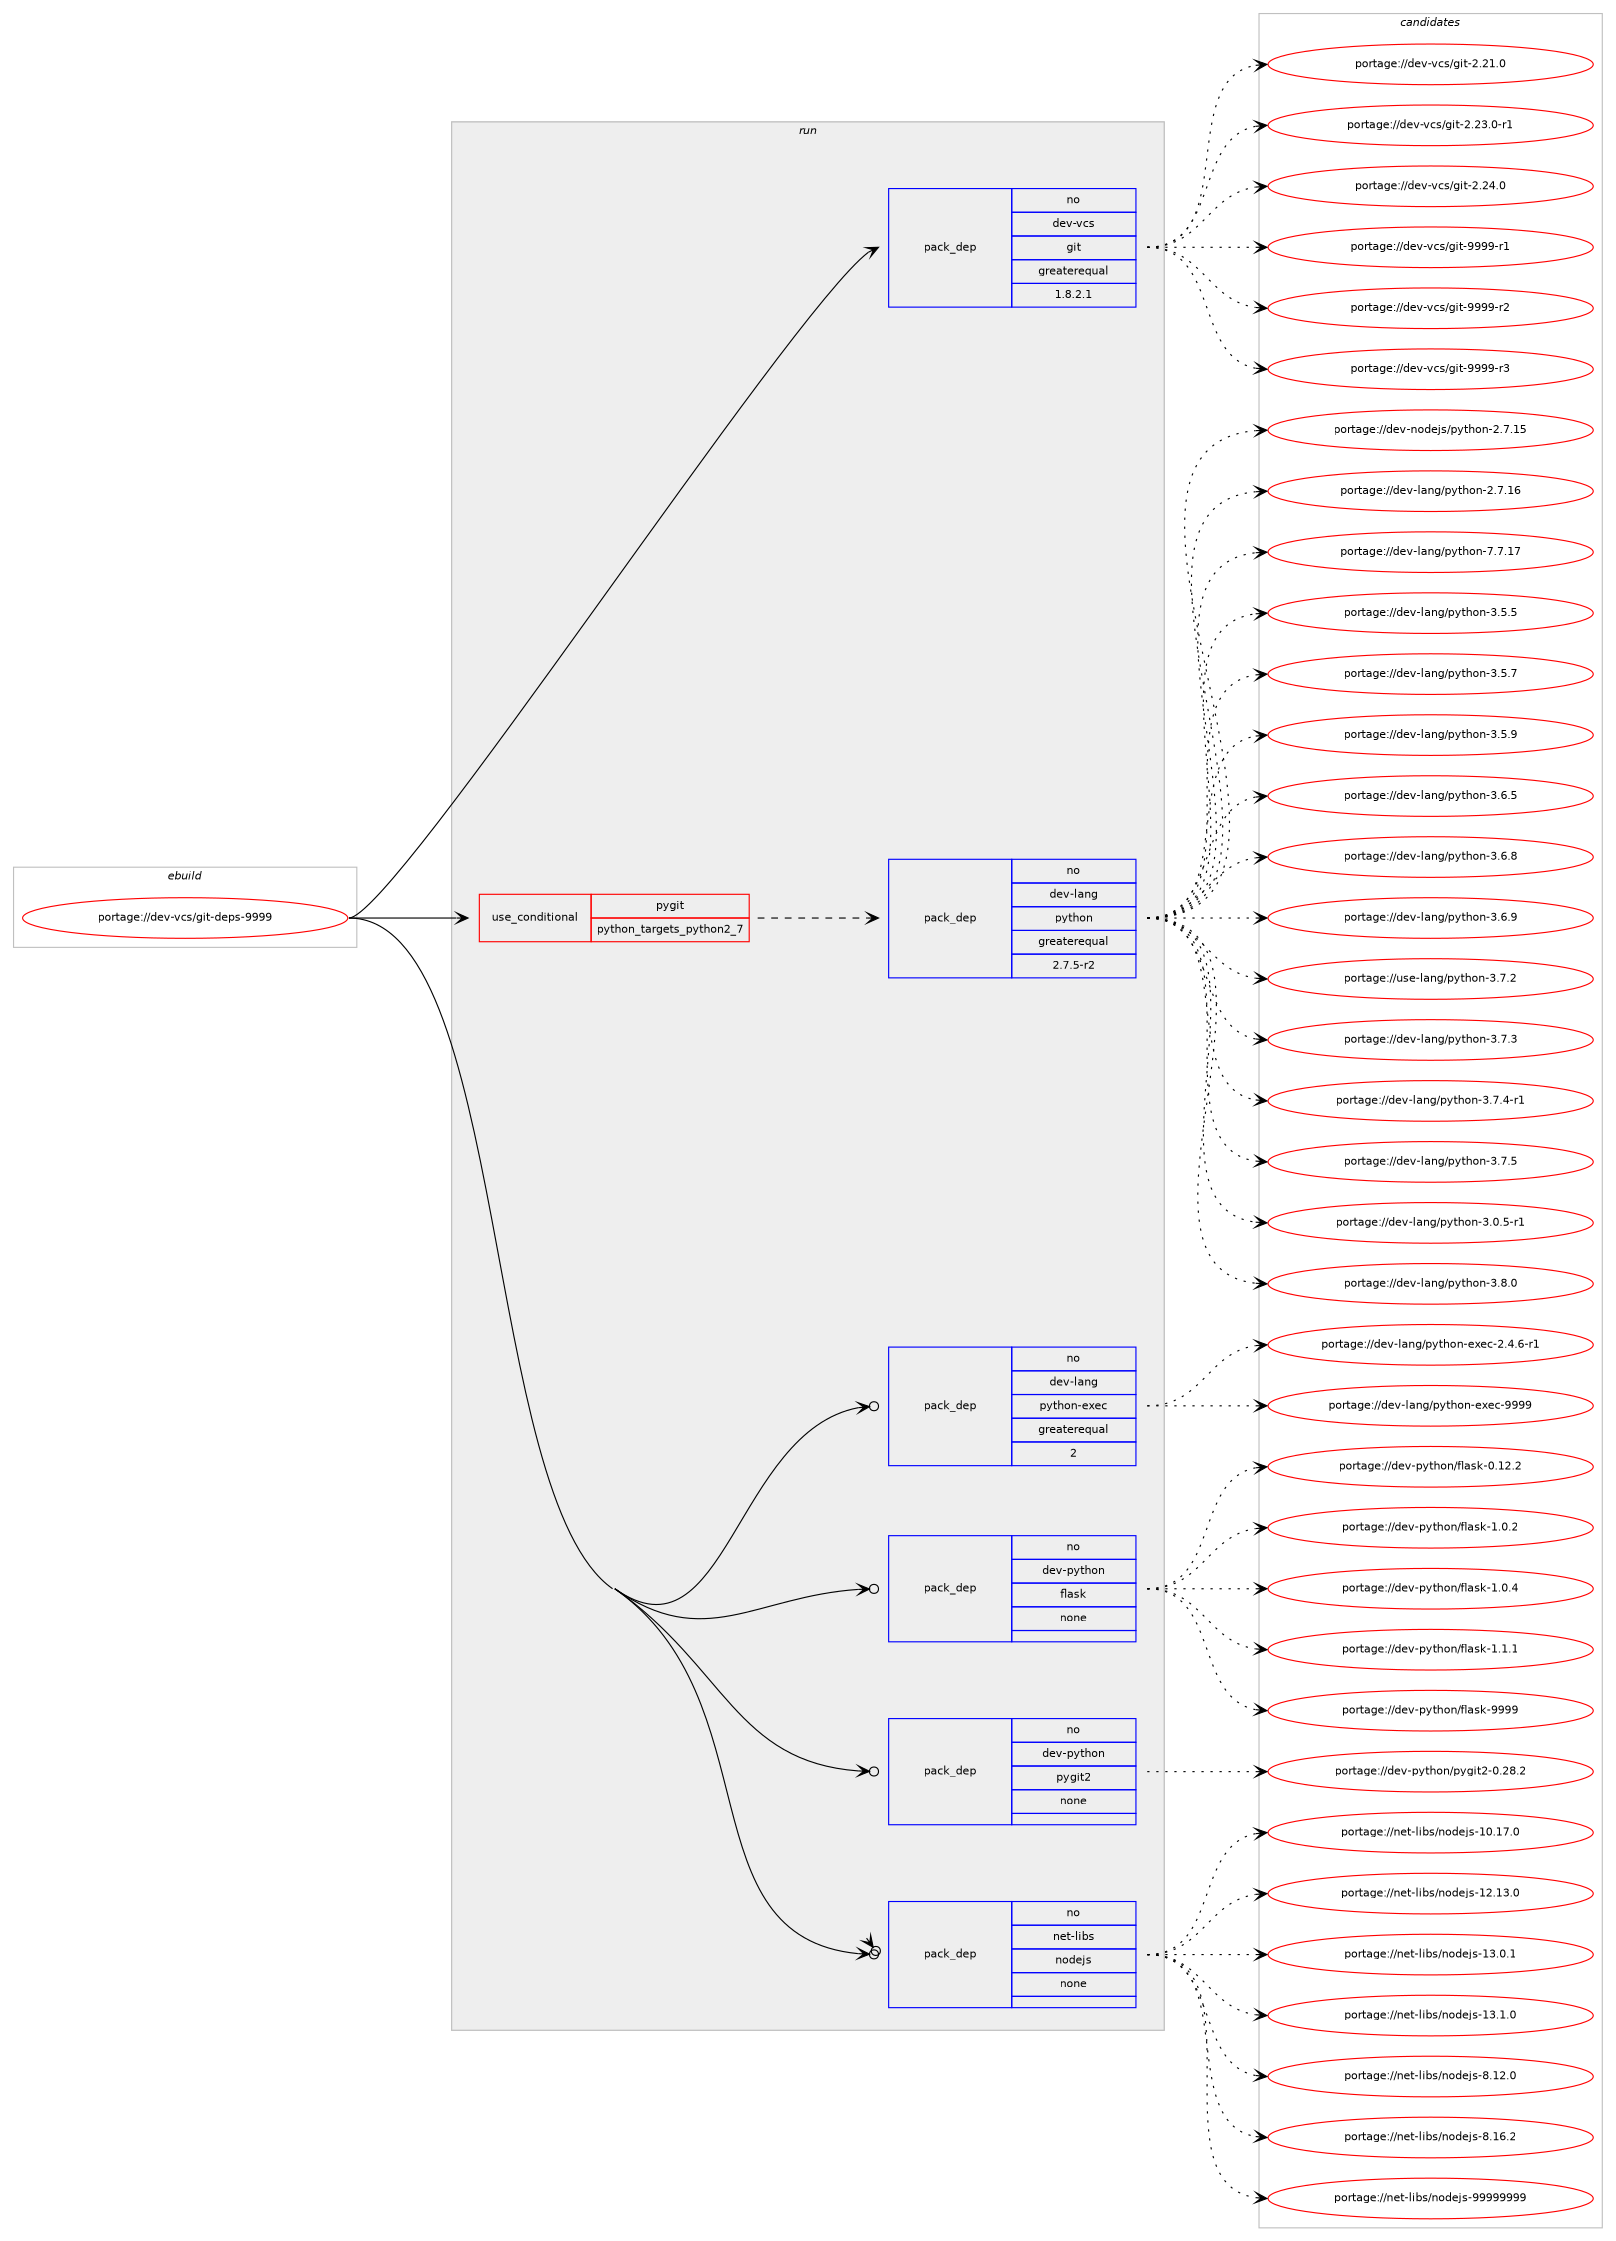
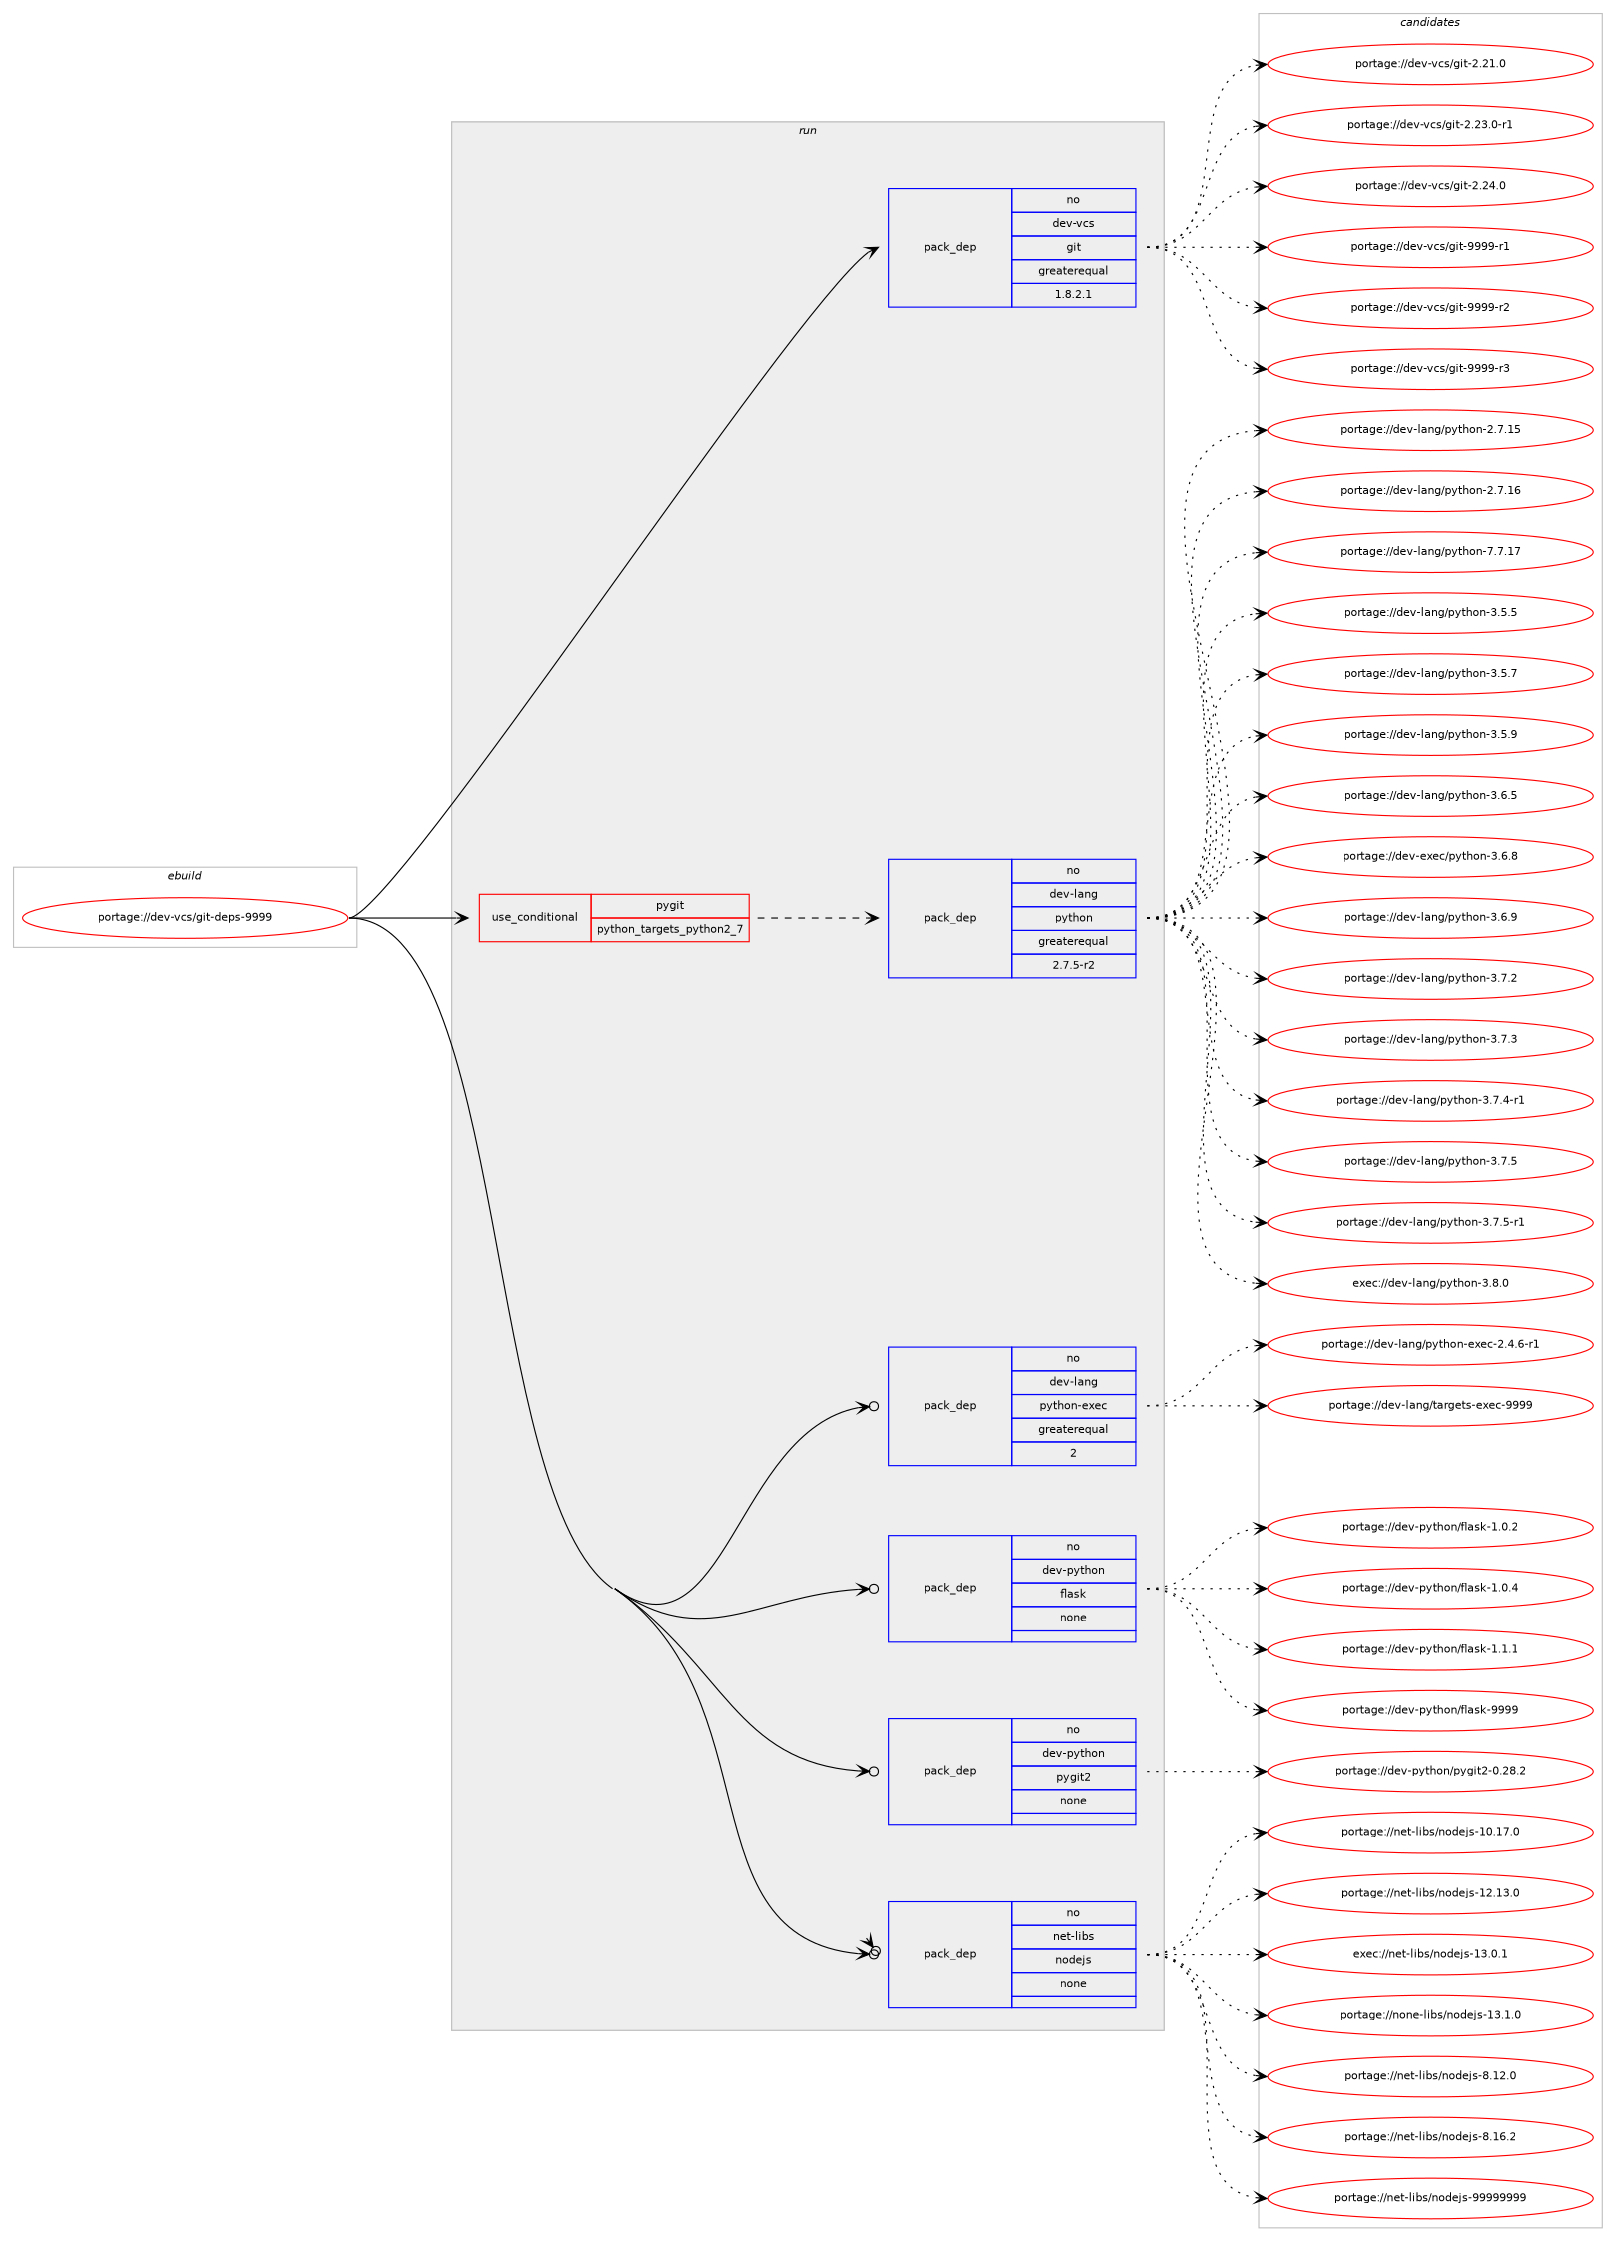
(1431, 430) -> (1431, 430)
(1431, 857) -> (1431, 857)
(1431, 979) -> (1431, 979)
(1431, 1223) -> (1431, 1223)
(1431, 1284) -> (1431, 1284)
(1431, 1406) -> (1431, 1406)
(1431, 1467) -> none
(1431, 1955) -> (1431, 1955)
(1431, 2016) -> (1431, 2016)
